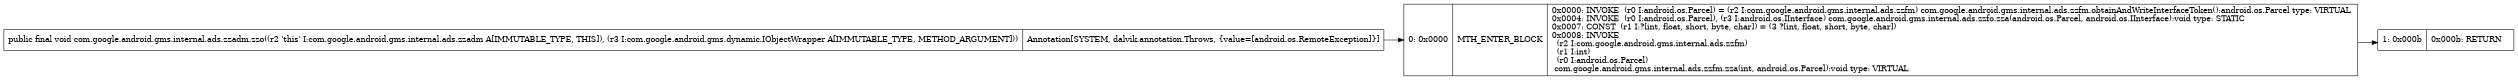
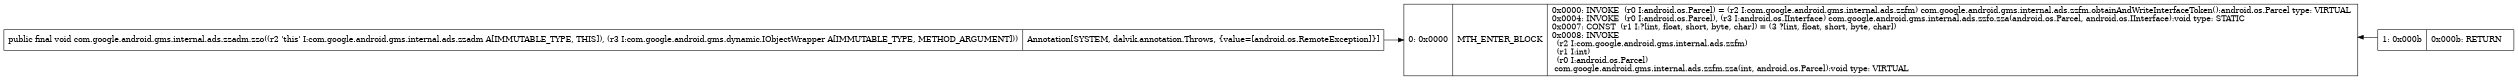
(2365, 43) -> (2371, 37)
